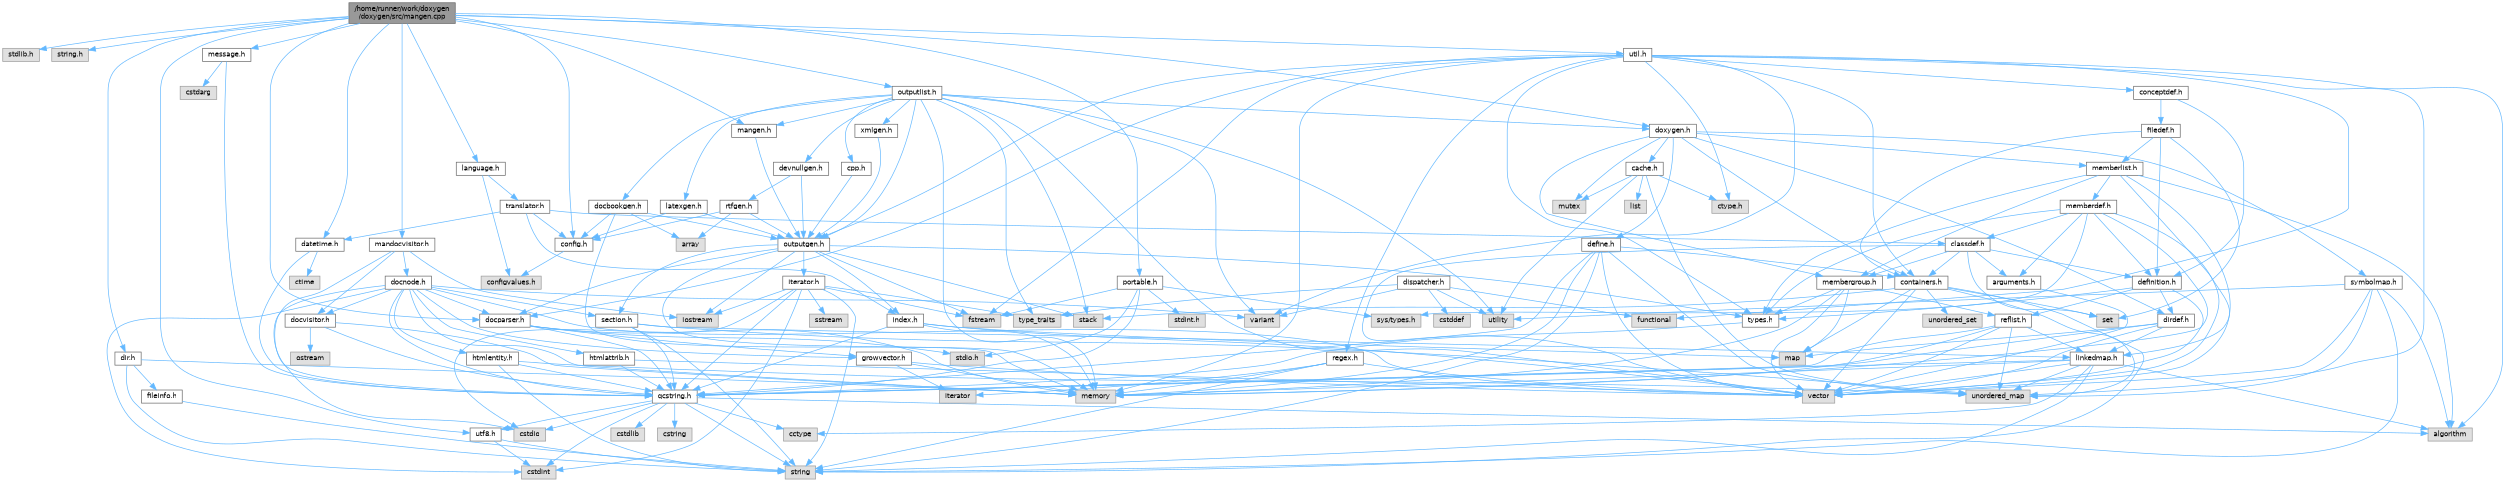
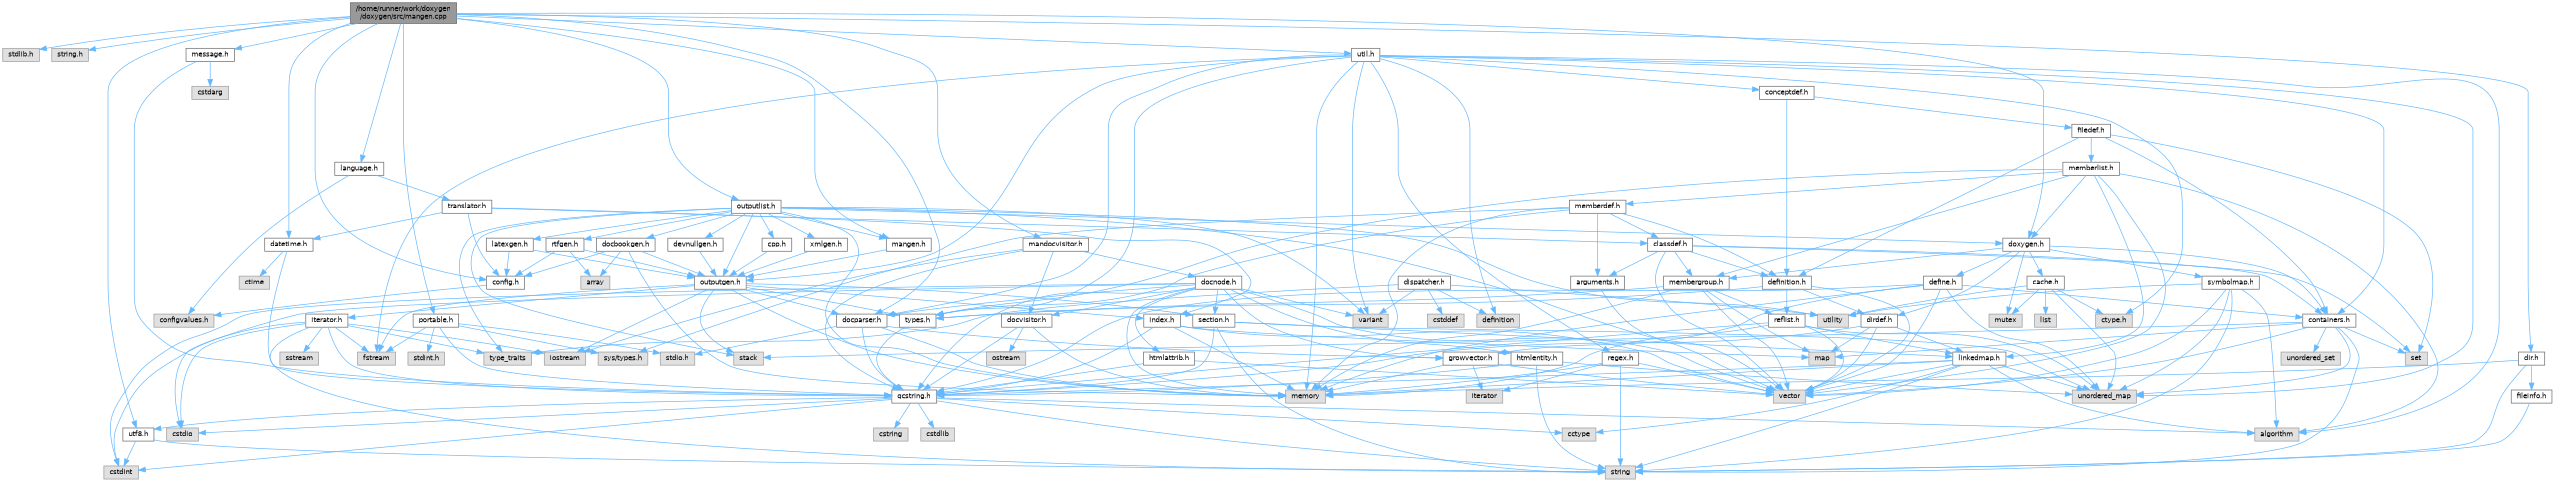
(1888, 149) -> (2061, 204)
(776, 184) -> (661, 224)
(1654, 321) -> (1498, 321)
(2161, 365) -> none
(1240, 414) -> (1756, 316)
